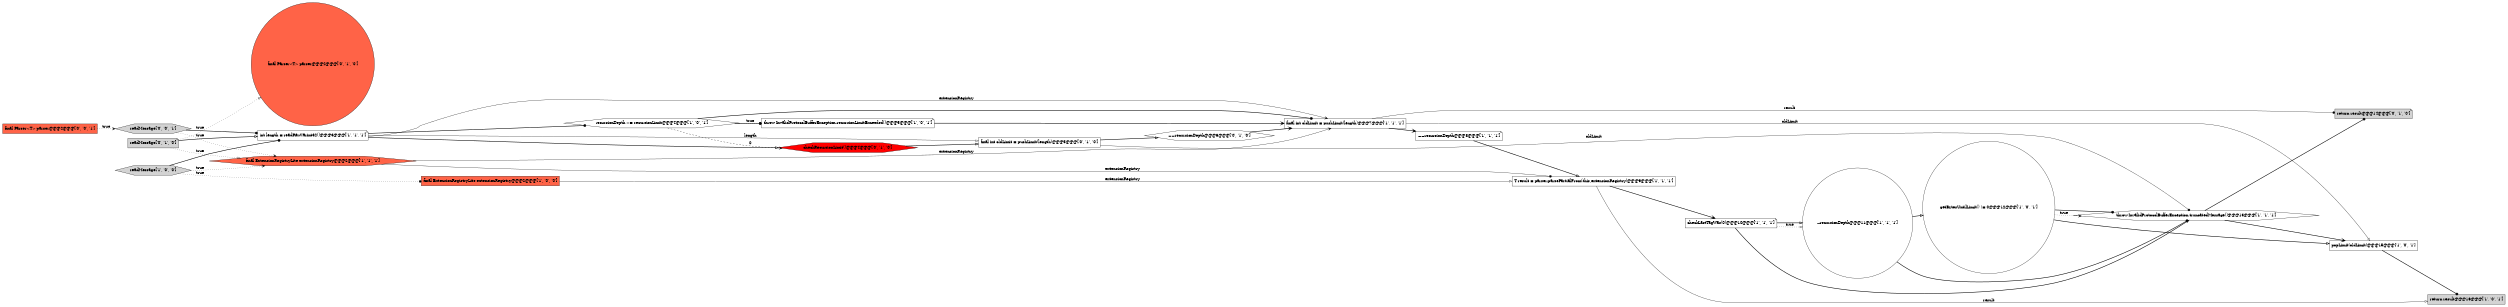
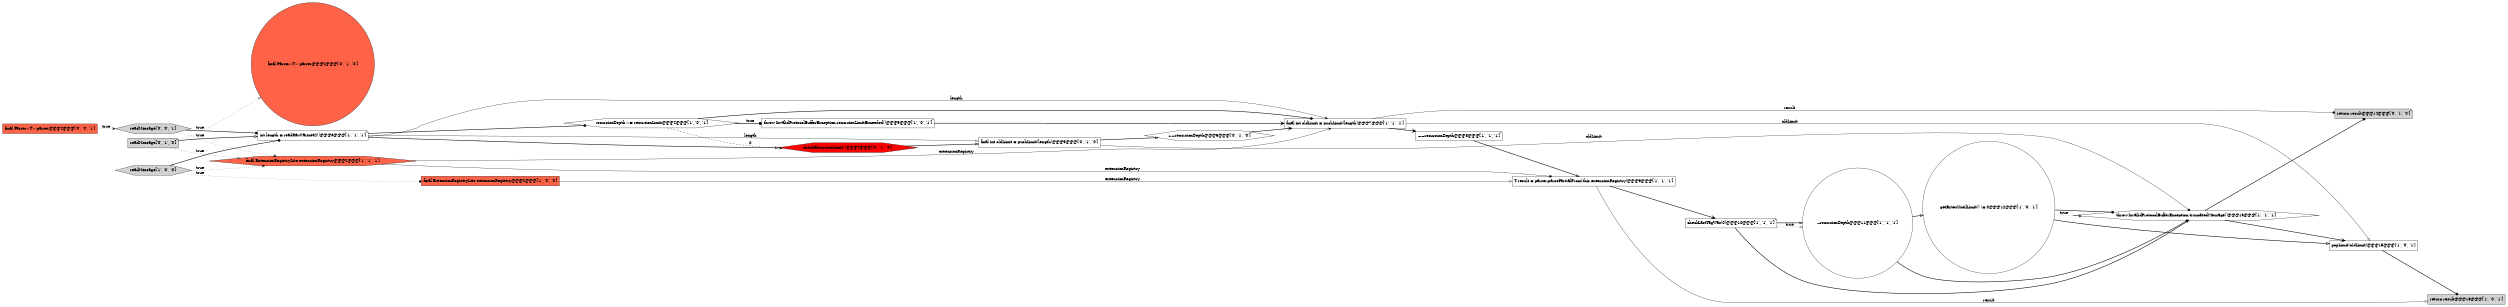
(956, 98) -> (956, 98)
